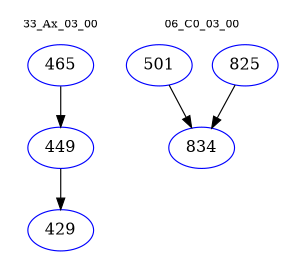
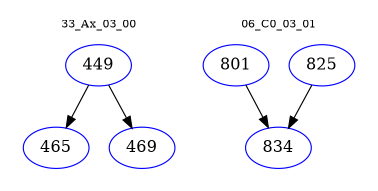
(202, 25) -> (279, 25)
(159, 65) -> (236, 65)
(61, 101) -> (80, 101)
(61, 230) -> (142, 148)
